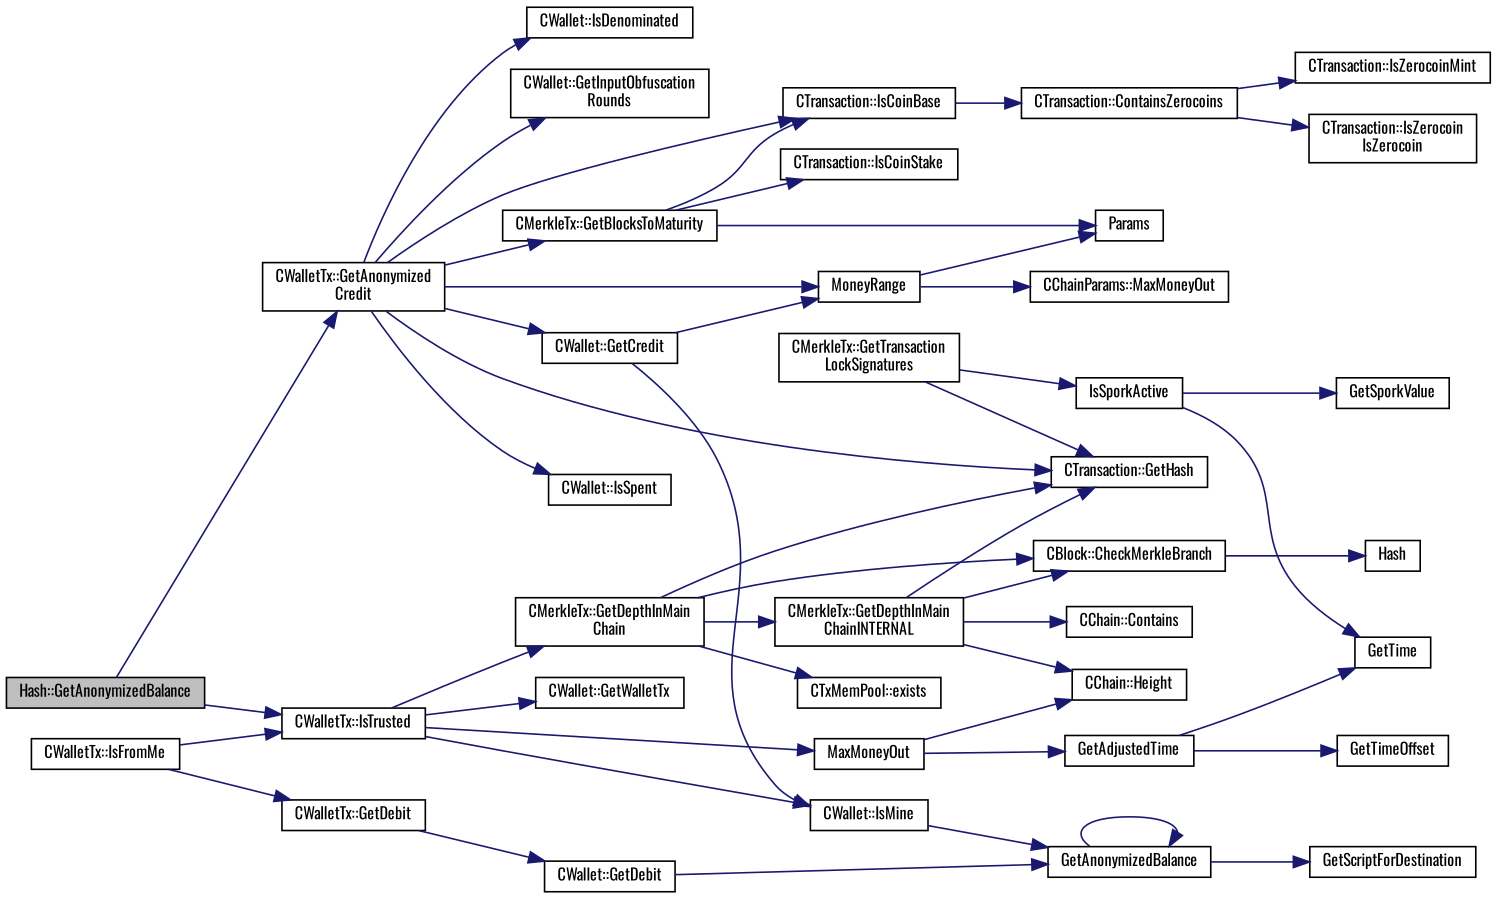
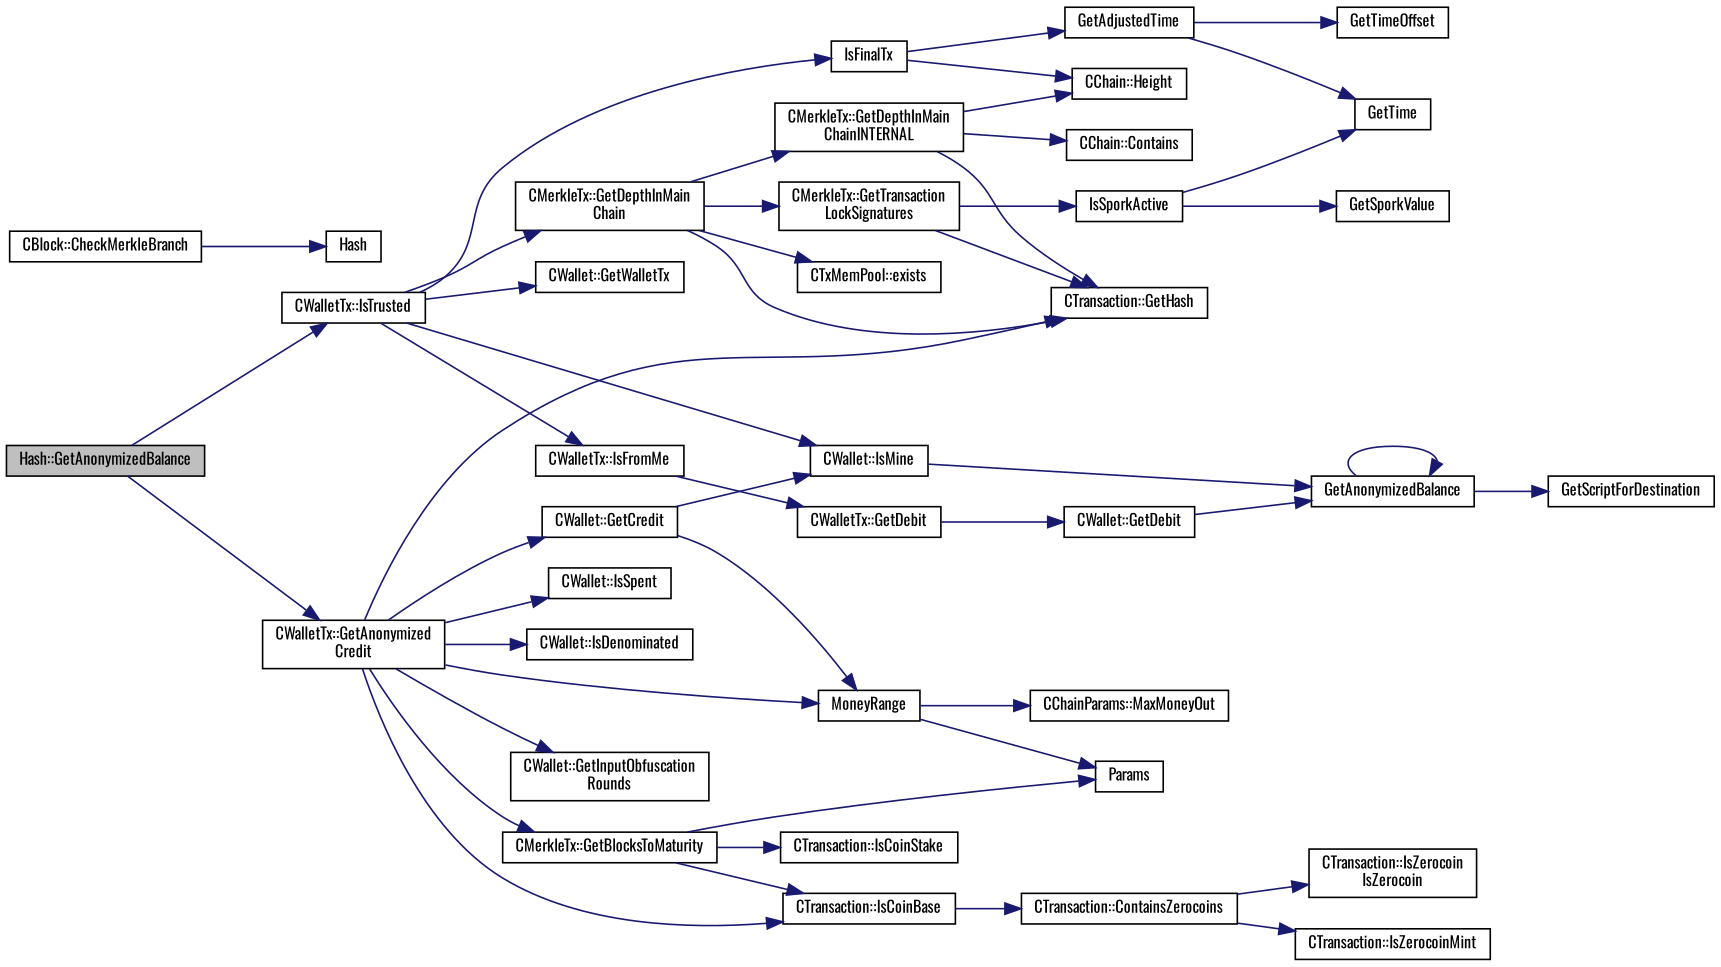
(856, 571) -> (733, 206)
(1008, 587) -> none
(223, 740) -> (475, 380)
(869, 754) -> (869, 56)
